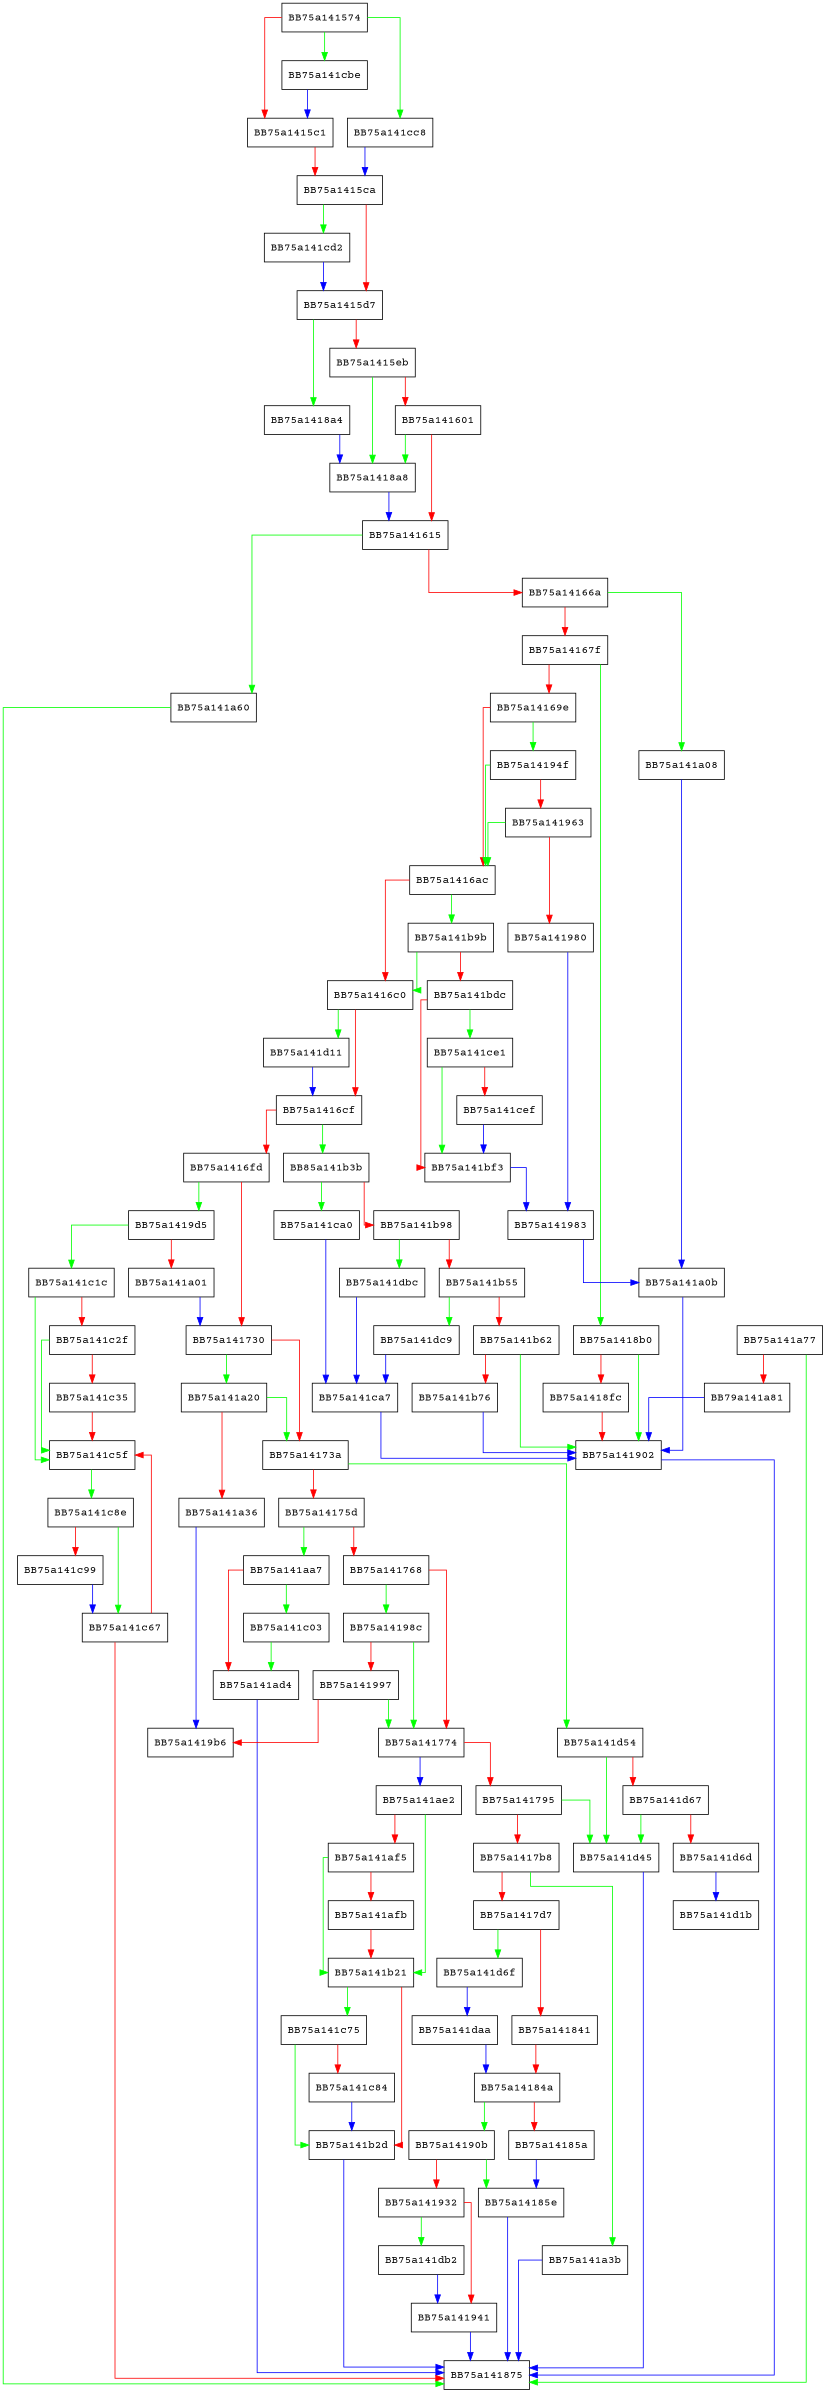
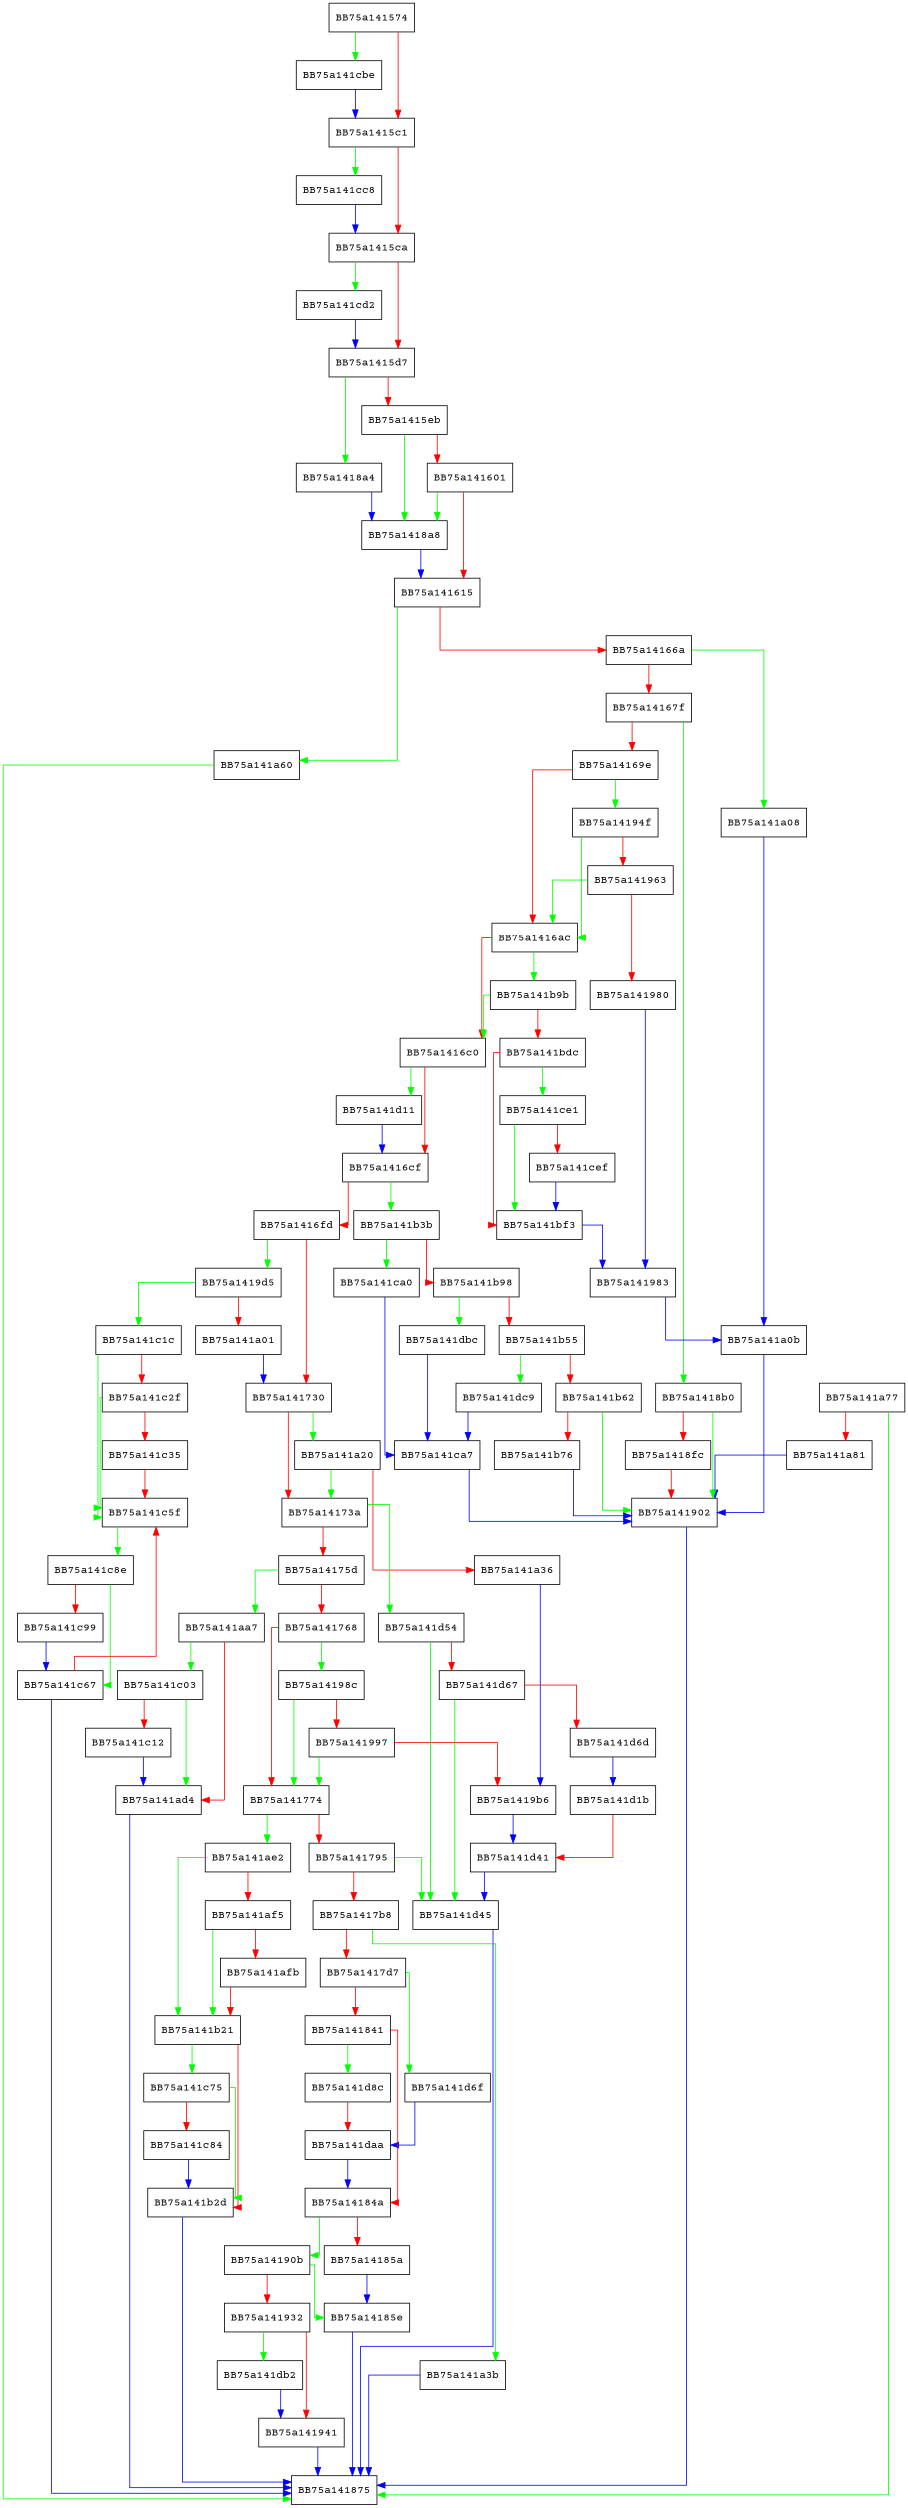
(400, 47) -> (355, 157)
(326, 1168) -> (397, 1225)
(747, 1398) -> (829, 1455)
none -> (128, 1743)
(420, 1767) -> (267, 1825)
none -> (513, 1858)
none -> (348, 2088)
(115, 2171) -> (52, 2212)
